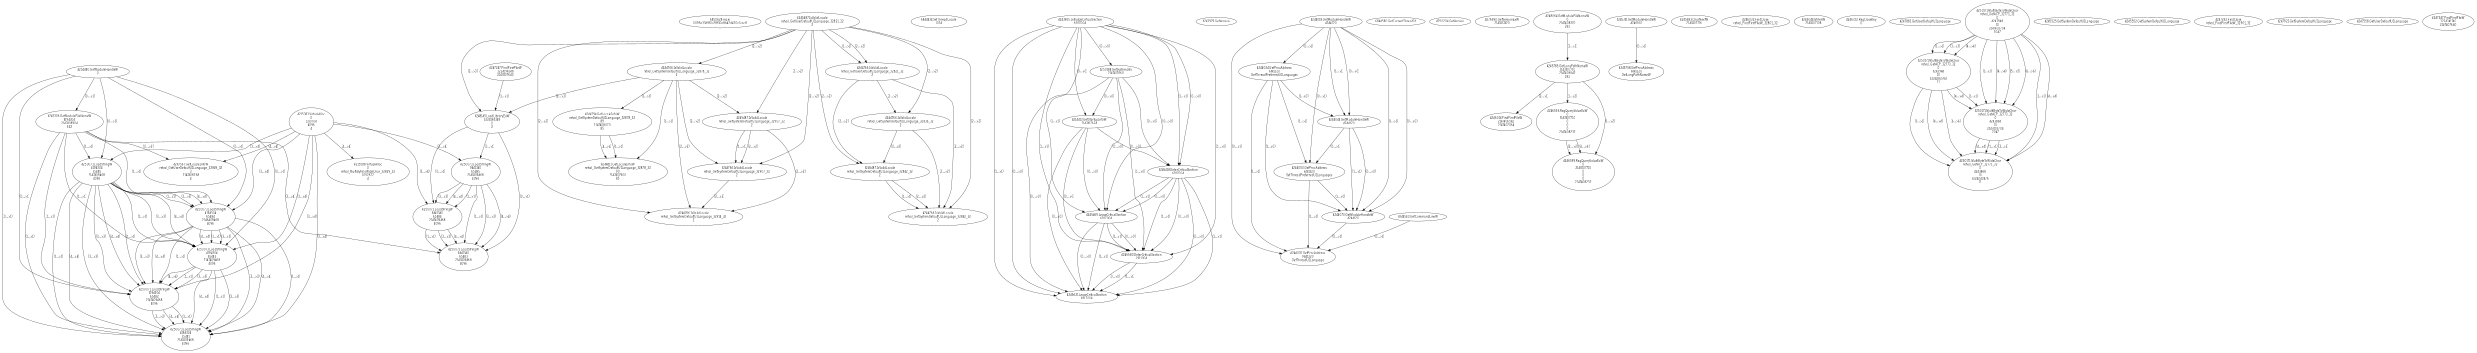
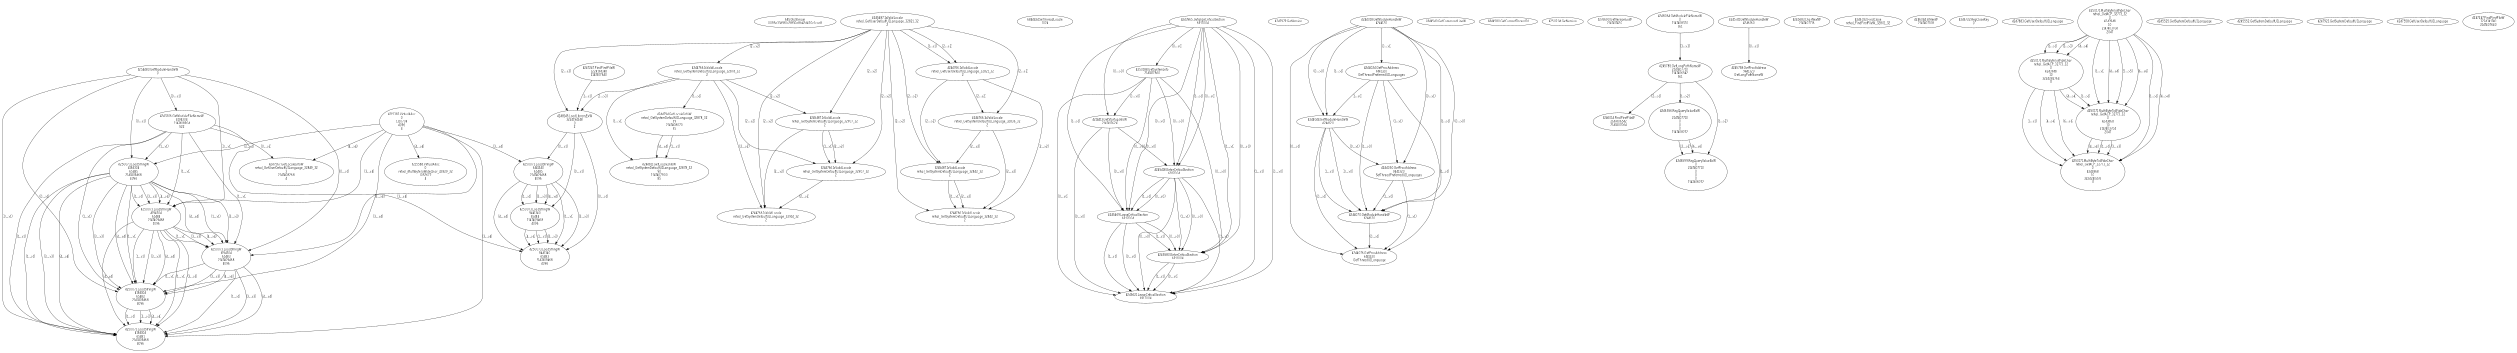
(2228, 22) -> none
(399, 143) -> none
(1064, 207) -> none
(211, 217) -> (156, 217)
(1370, 237) -> (1316, 194)
